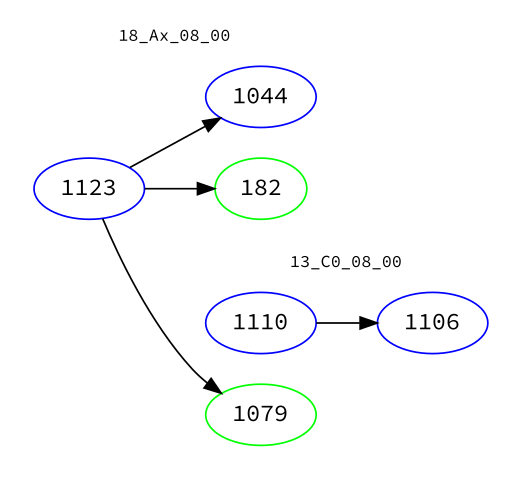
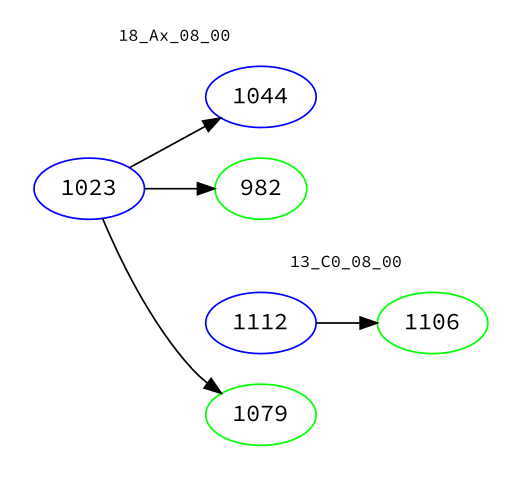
(89, 189) -> (89, 189)
(261, 189) -> (261, 189)
(261, 323) -> (261, 323)
(433, 323) -> (433, 323)
